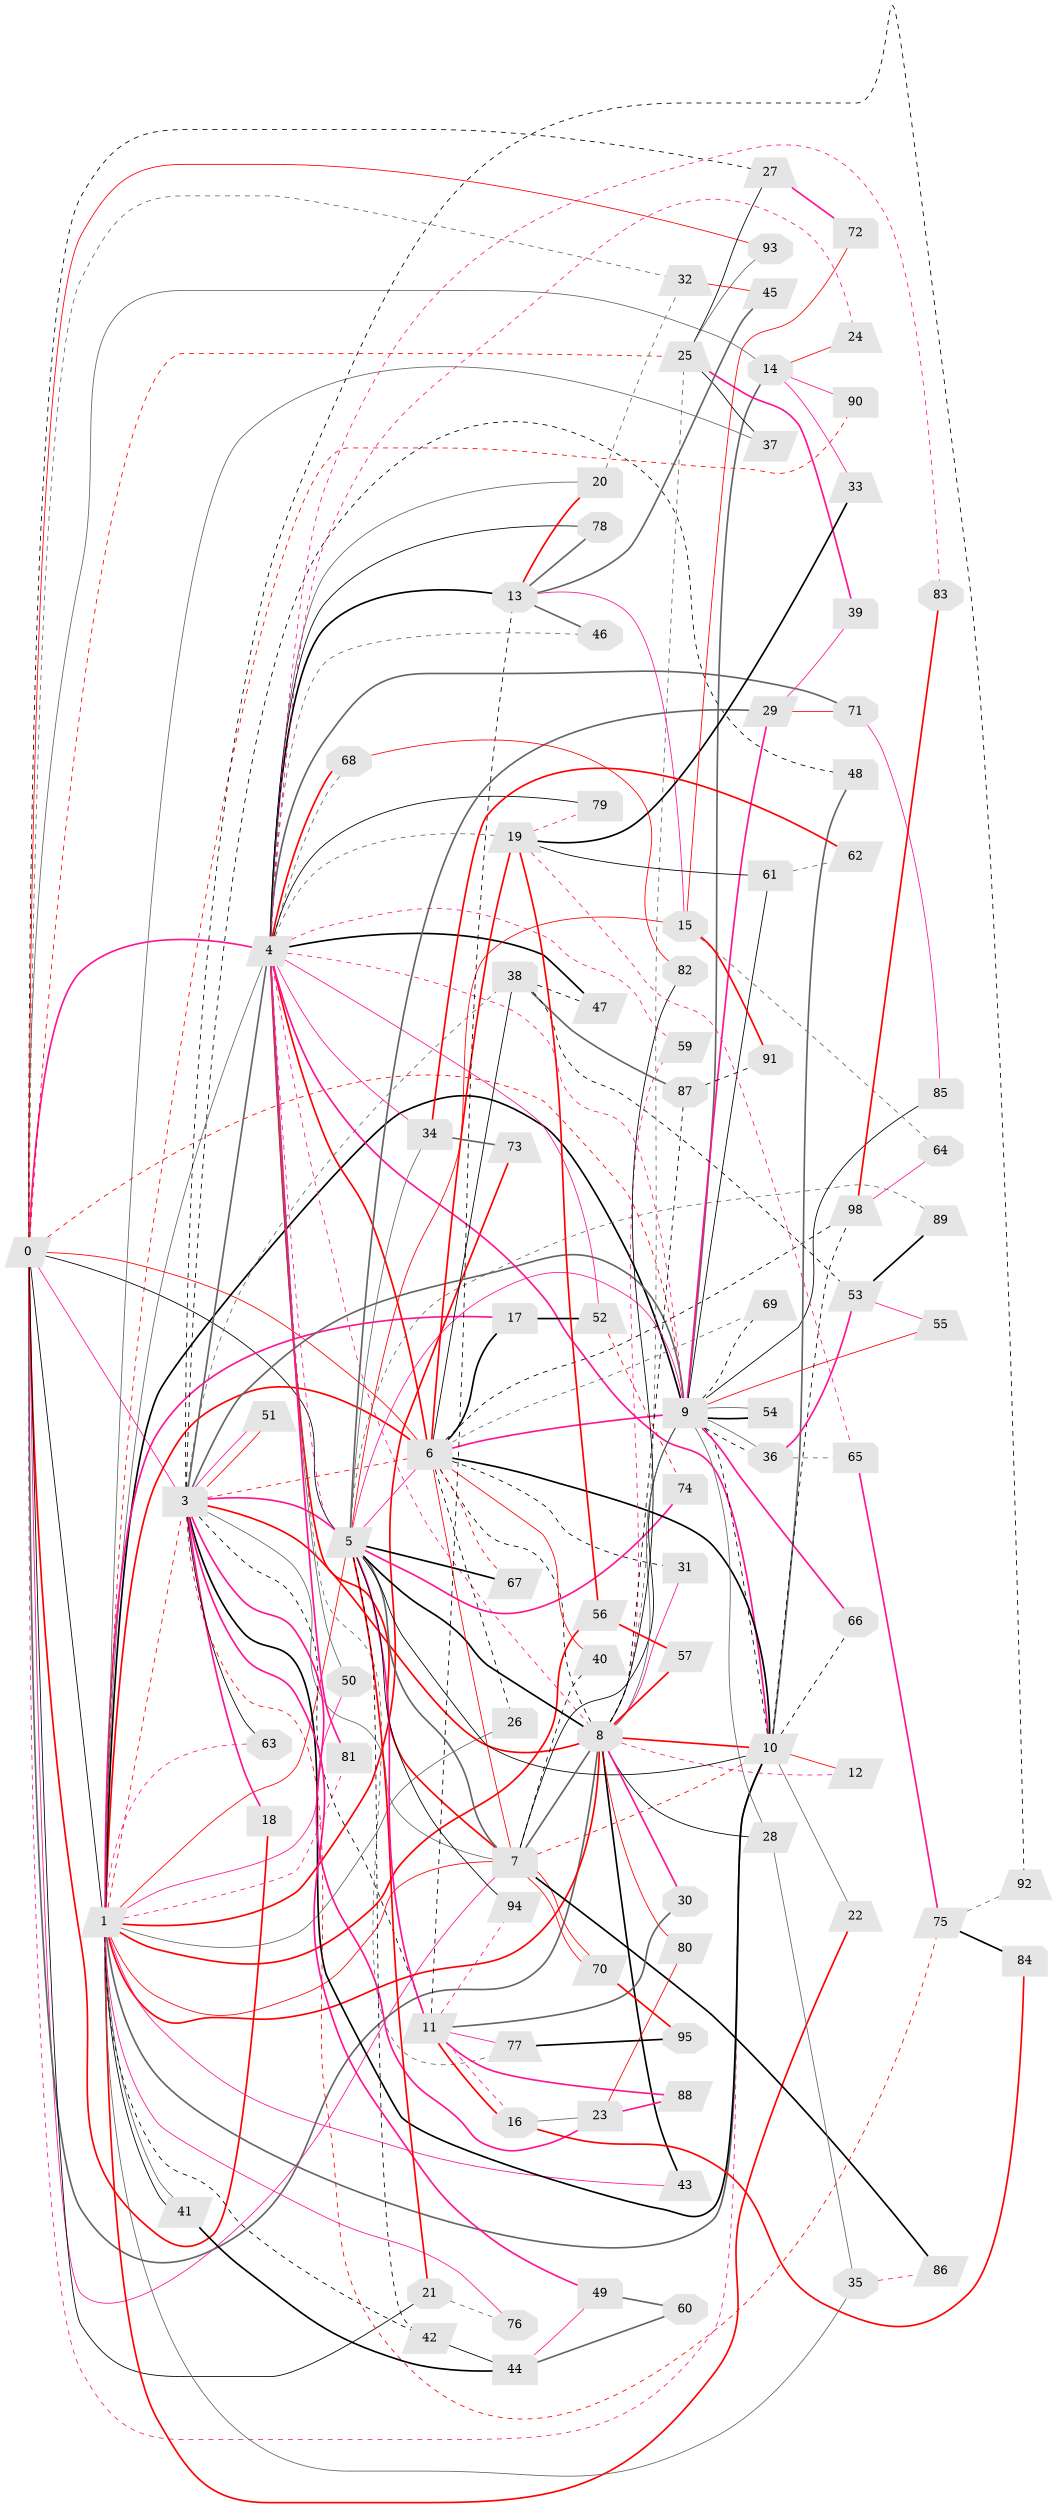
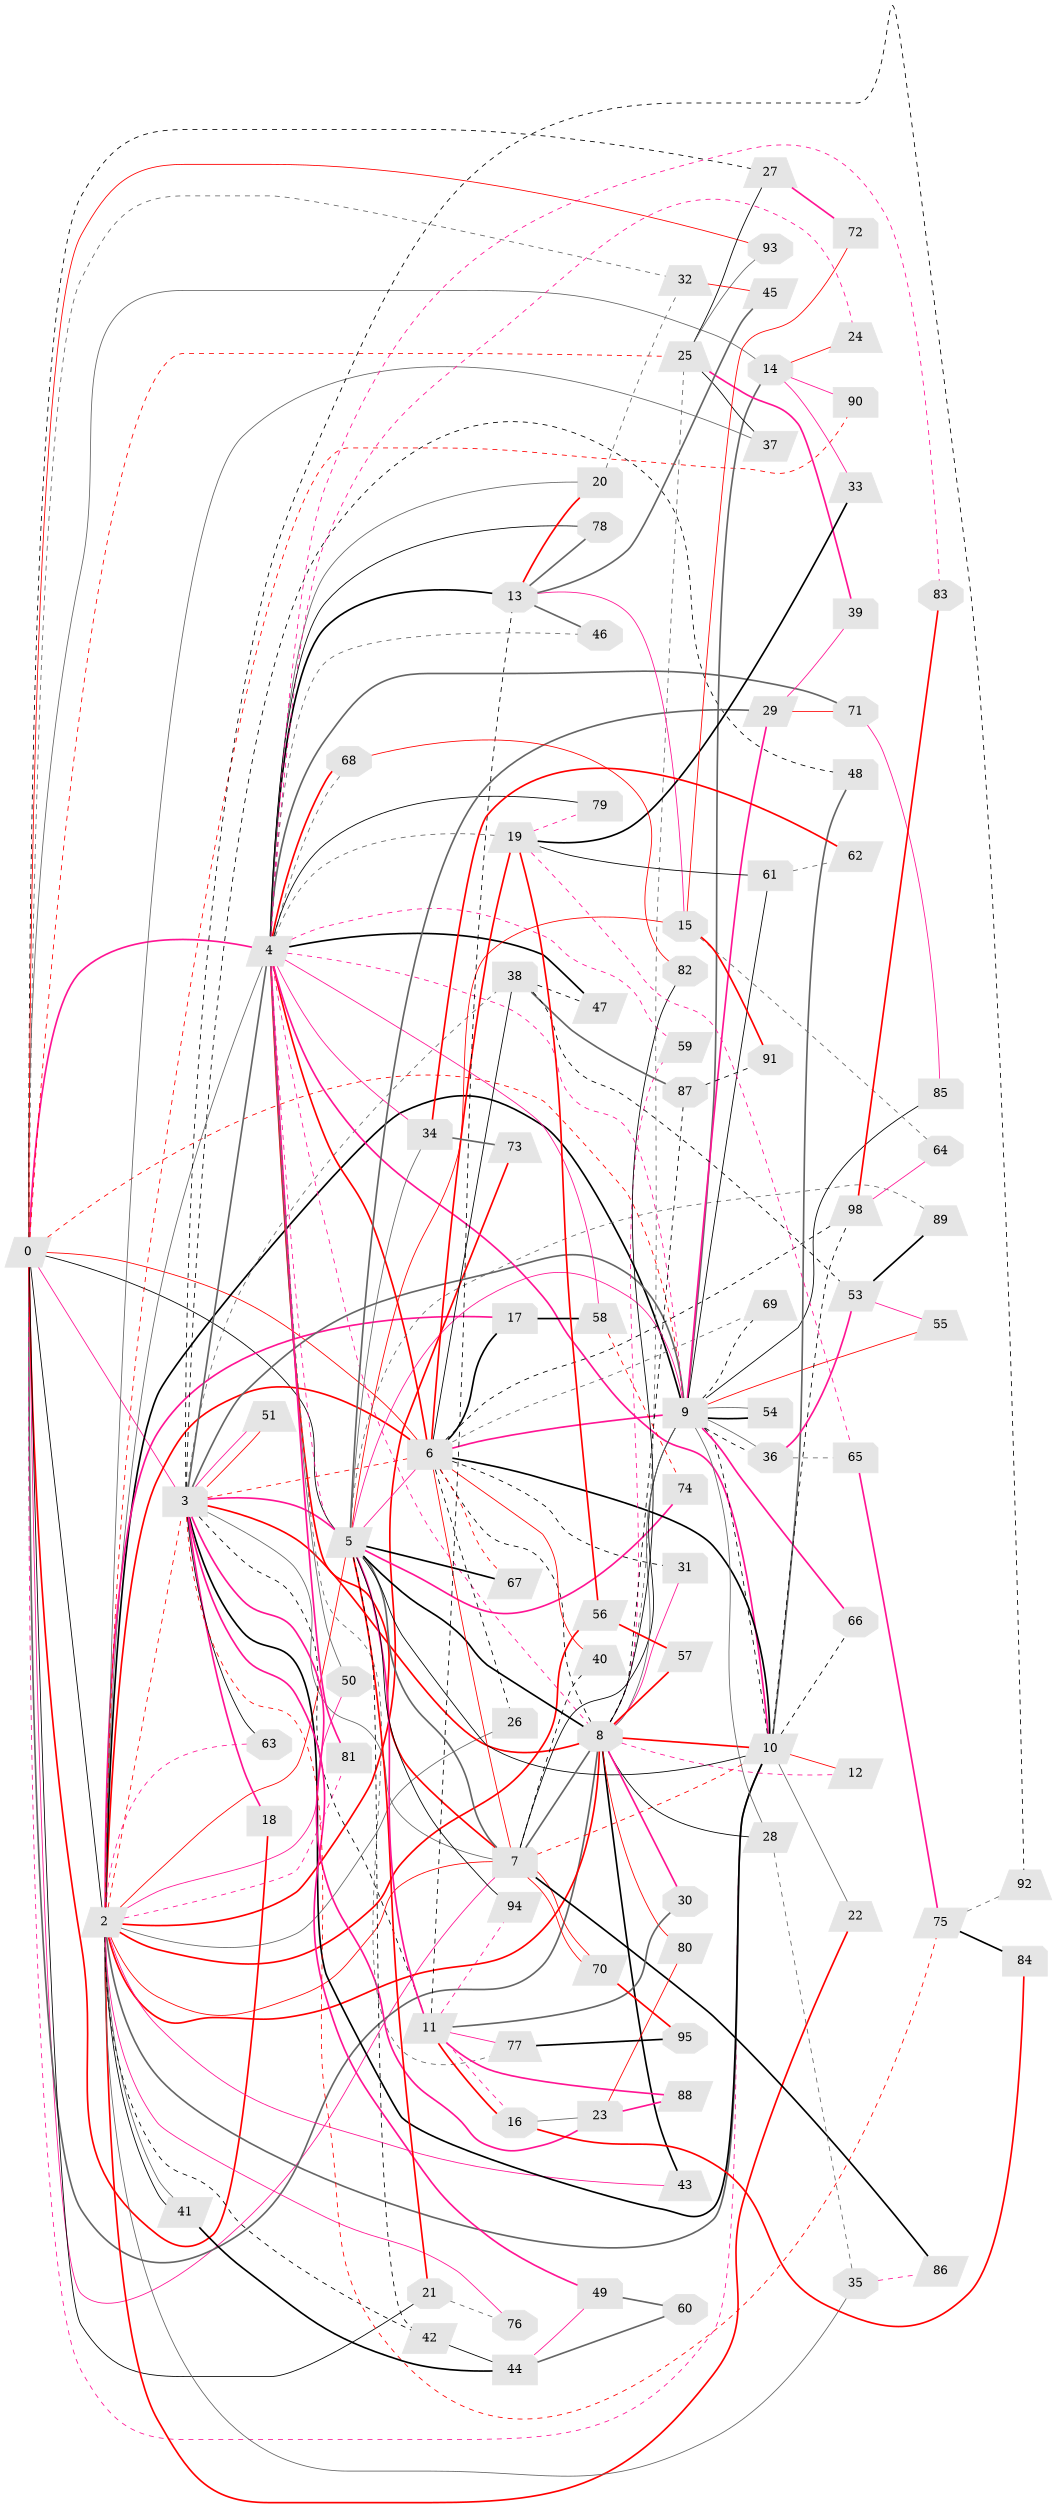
(600, 1319) -> (600, 1319)
(104, 1922) -> (104, 1922)
(813, 2061) -> (813, 2061)
